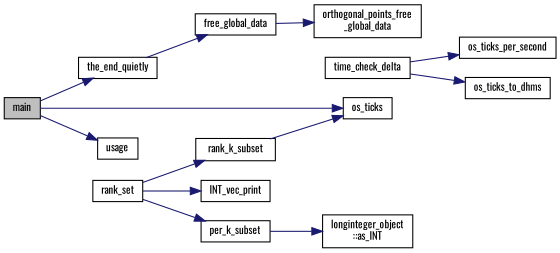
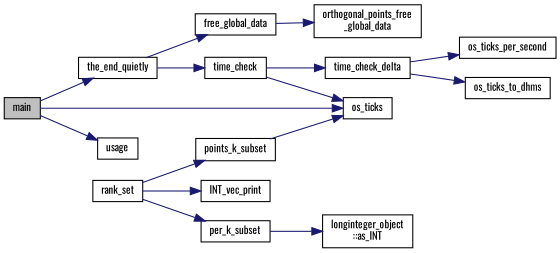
none -> (236, 68)
(236, 150) -> (236, 150)
